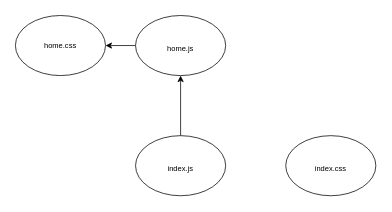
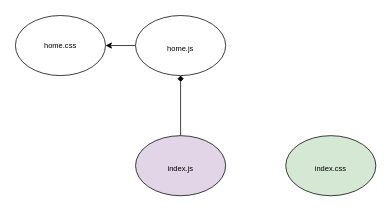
(180, 82) -> (180, 82)
(180, 165) -> (180, 165)
(330, 165) -> (330, 165)
